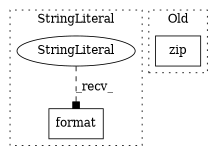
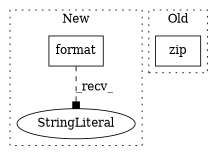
(76, 20) -> (76, 20)
(76, 83) -> (76, 83)
